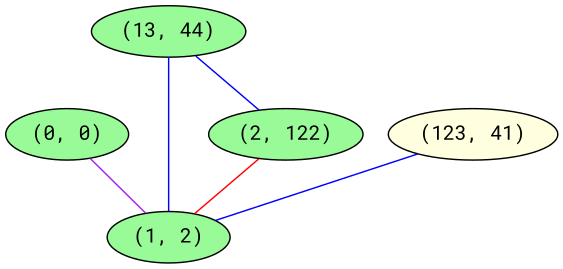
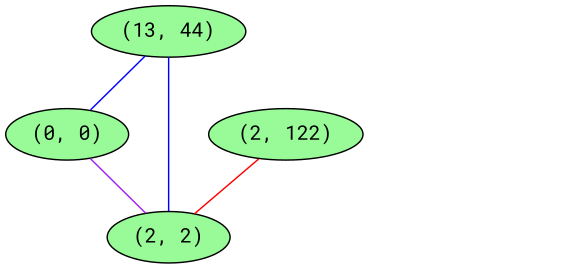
(228, 83) -> (118, 83)
(473, 134) -> none
(169, 237) -> (169, 237)
